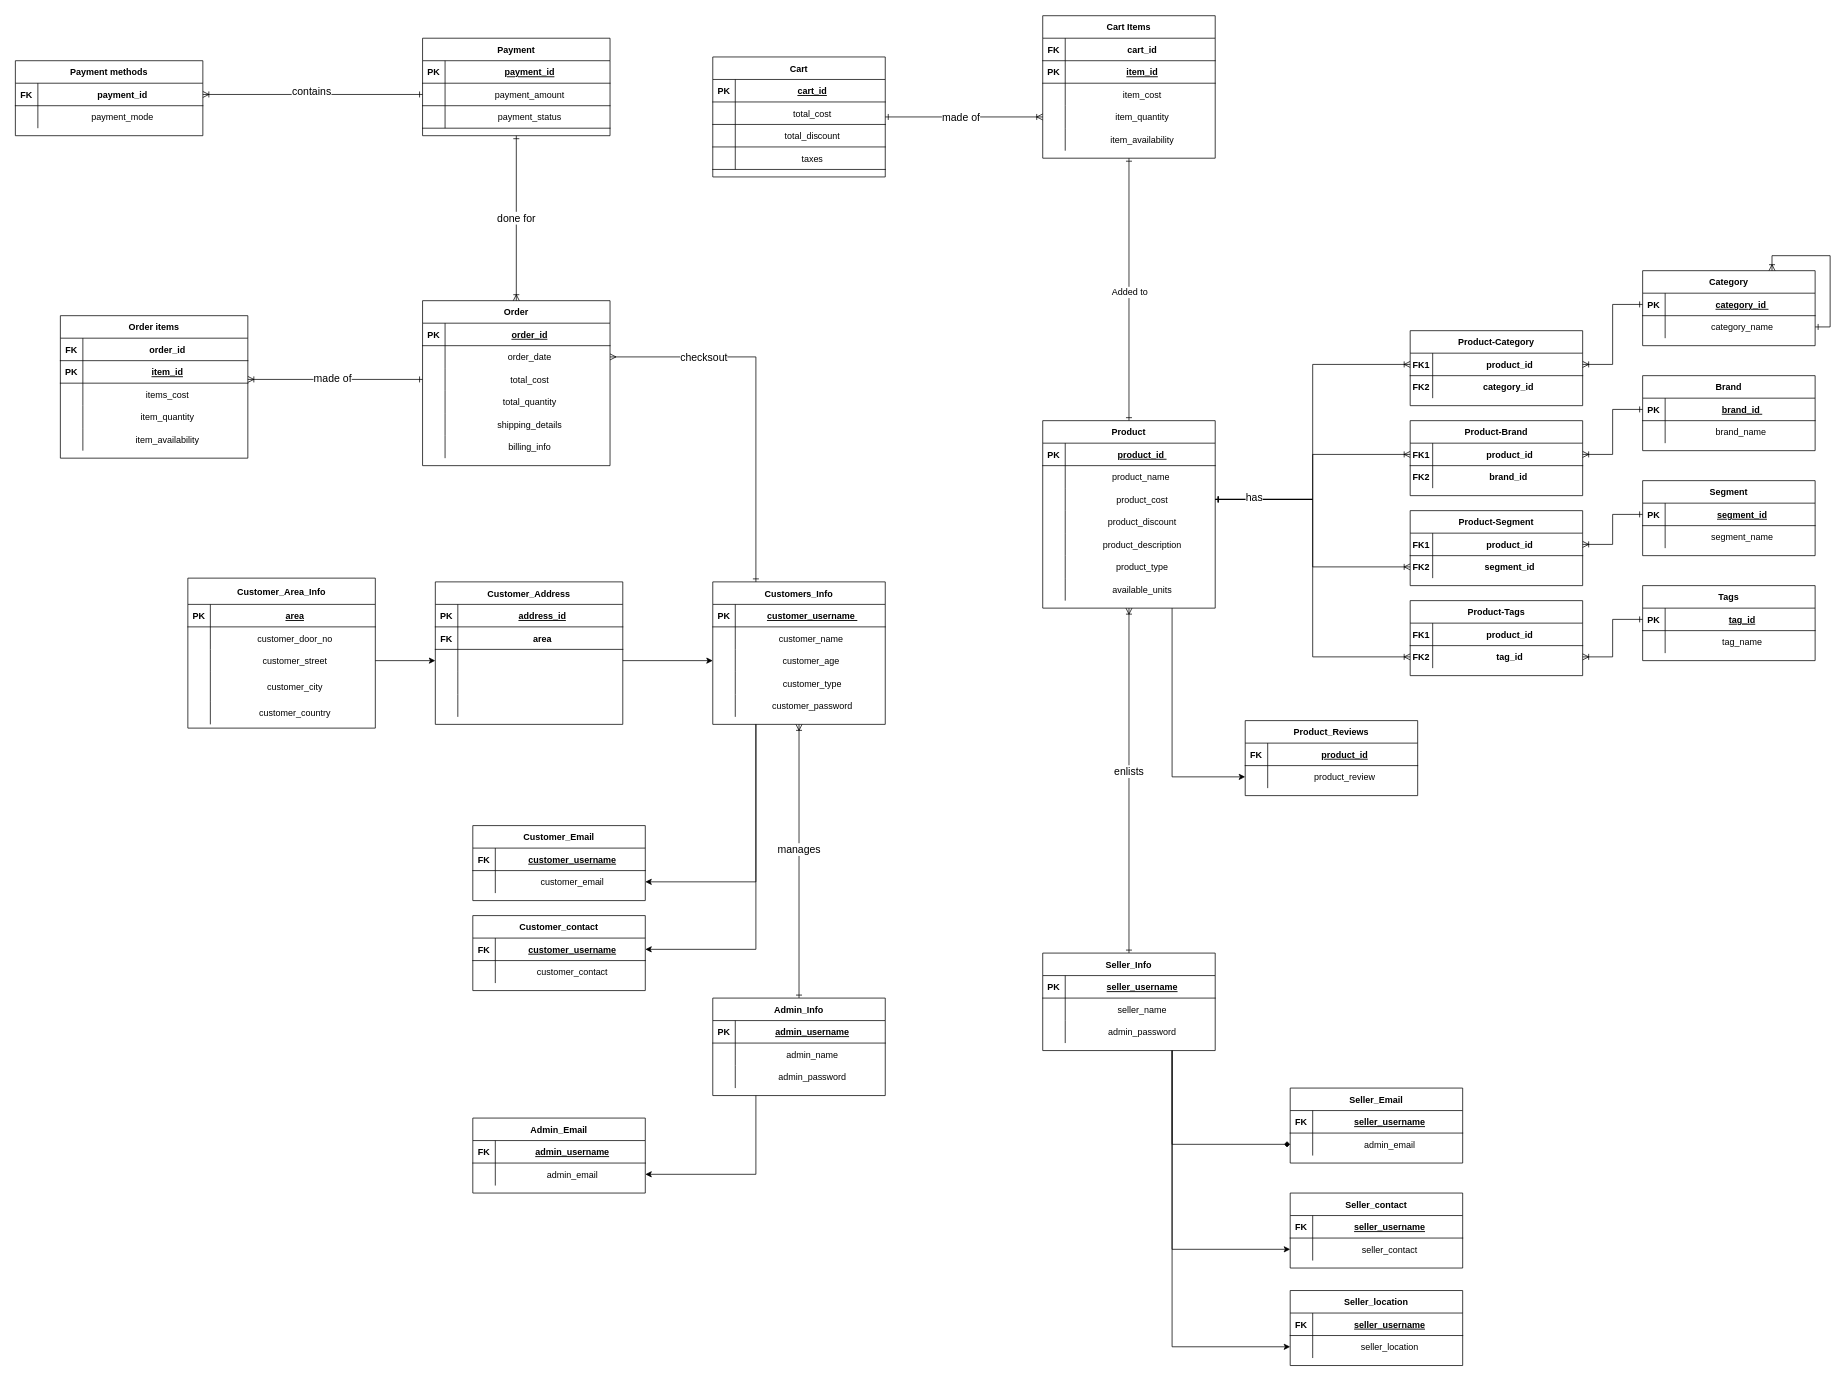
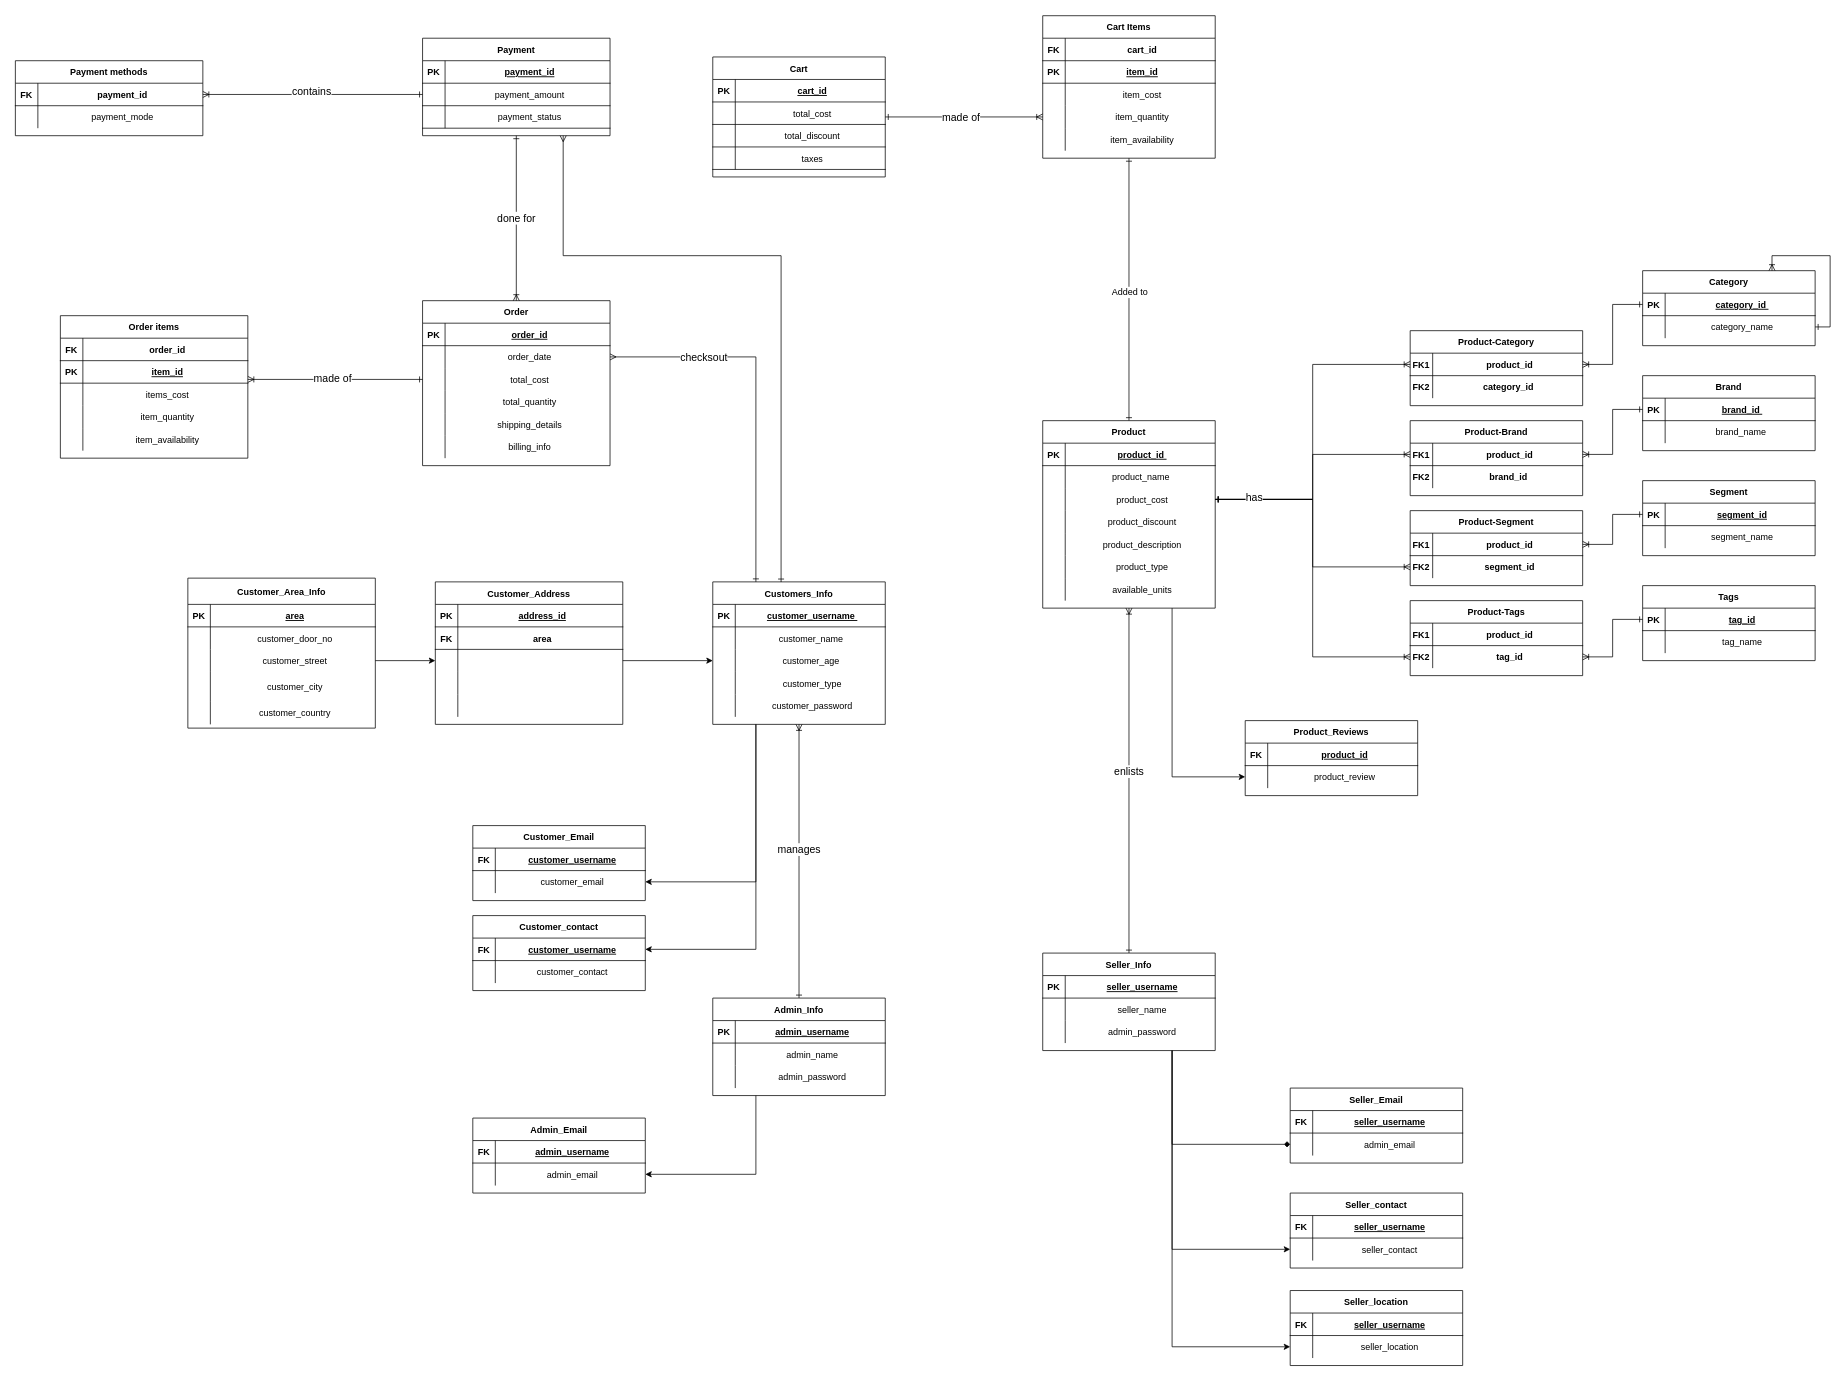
none -> (777, 255)
